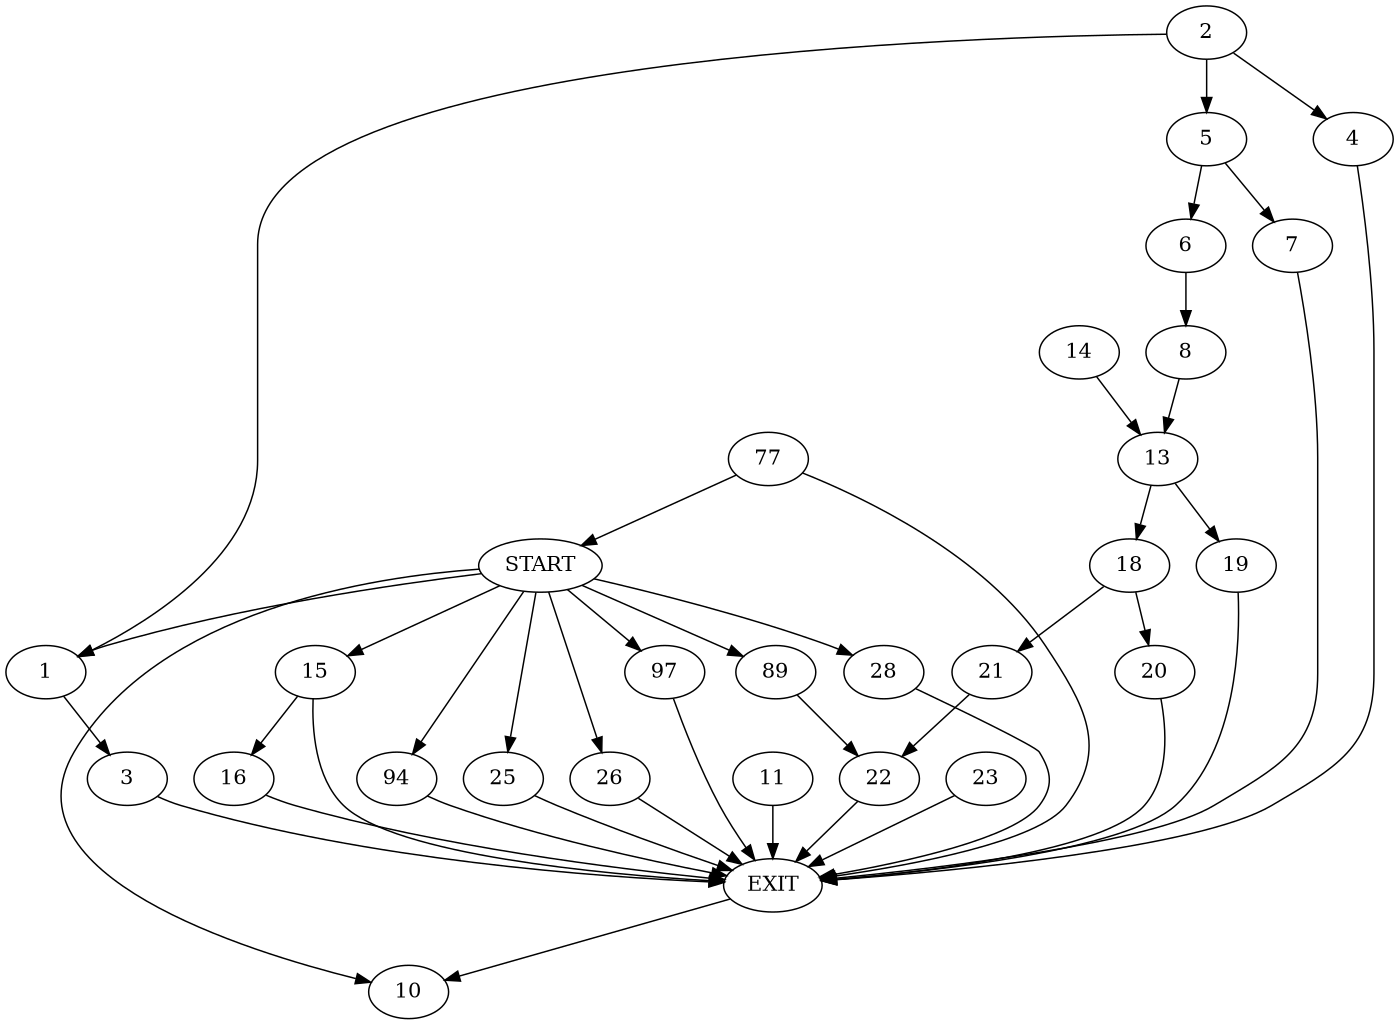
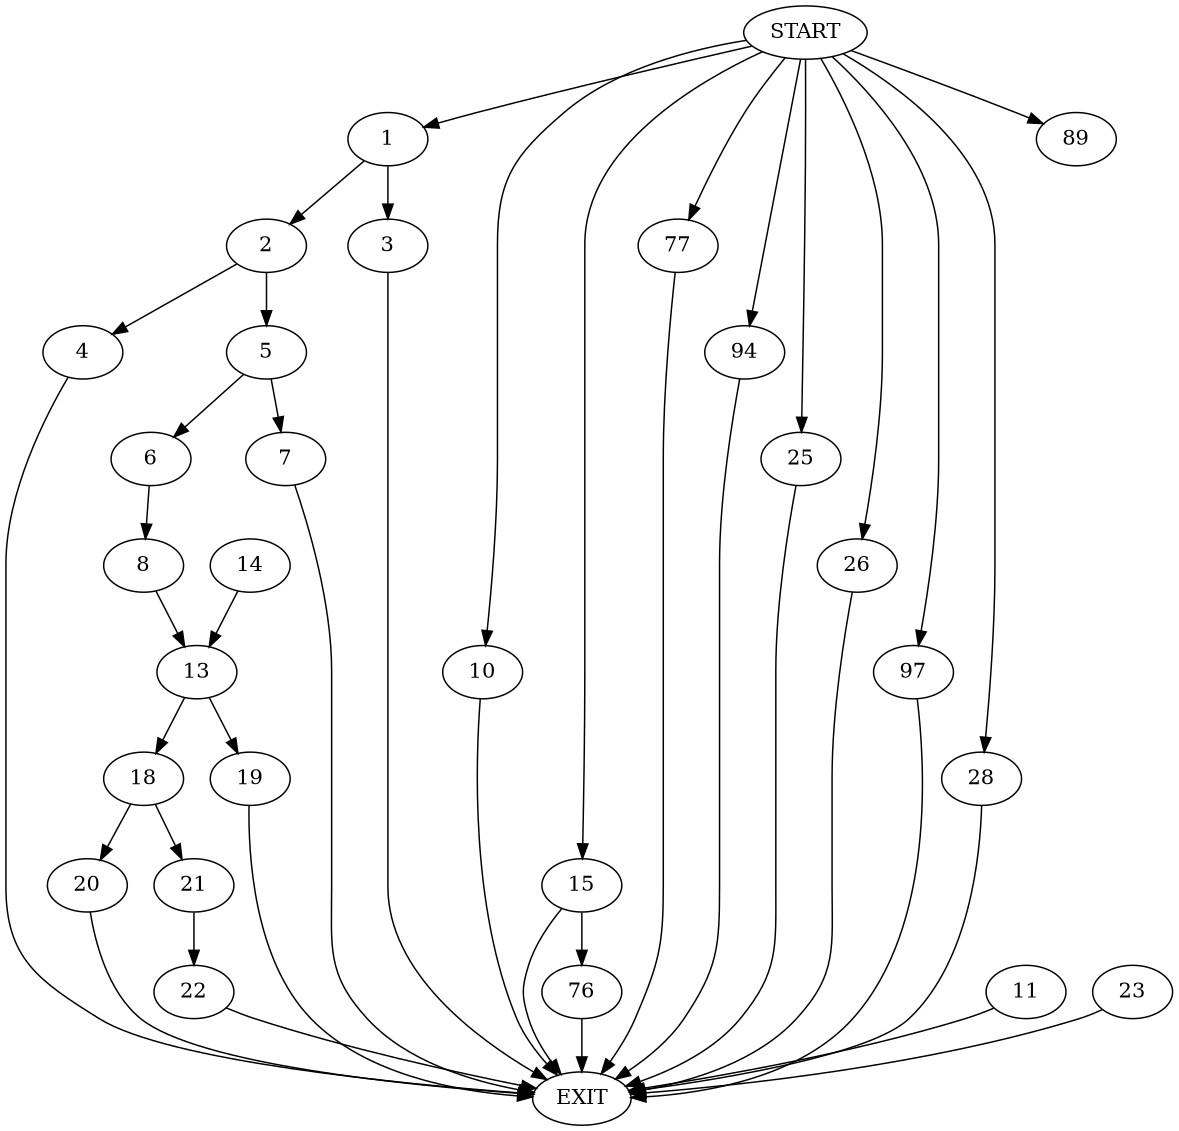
(447, 110) -> (333, 188)
(666, 507) -> (735, 129)
(822, 720) -> none
(234, 779) -> (582, 992)
(595, 938) -> (484, 888)
